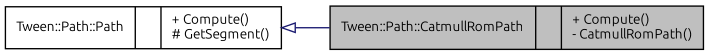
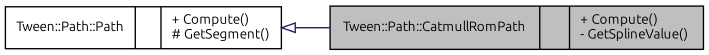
(632, 34) -> (634, 34)
